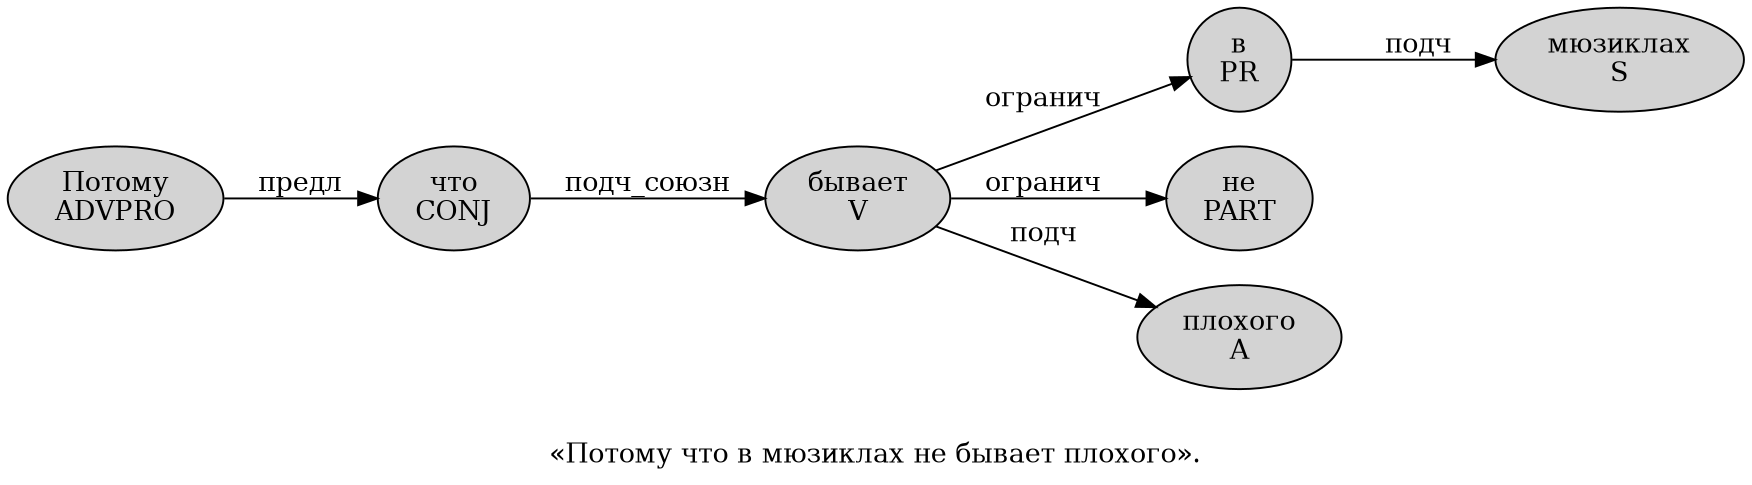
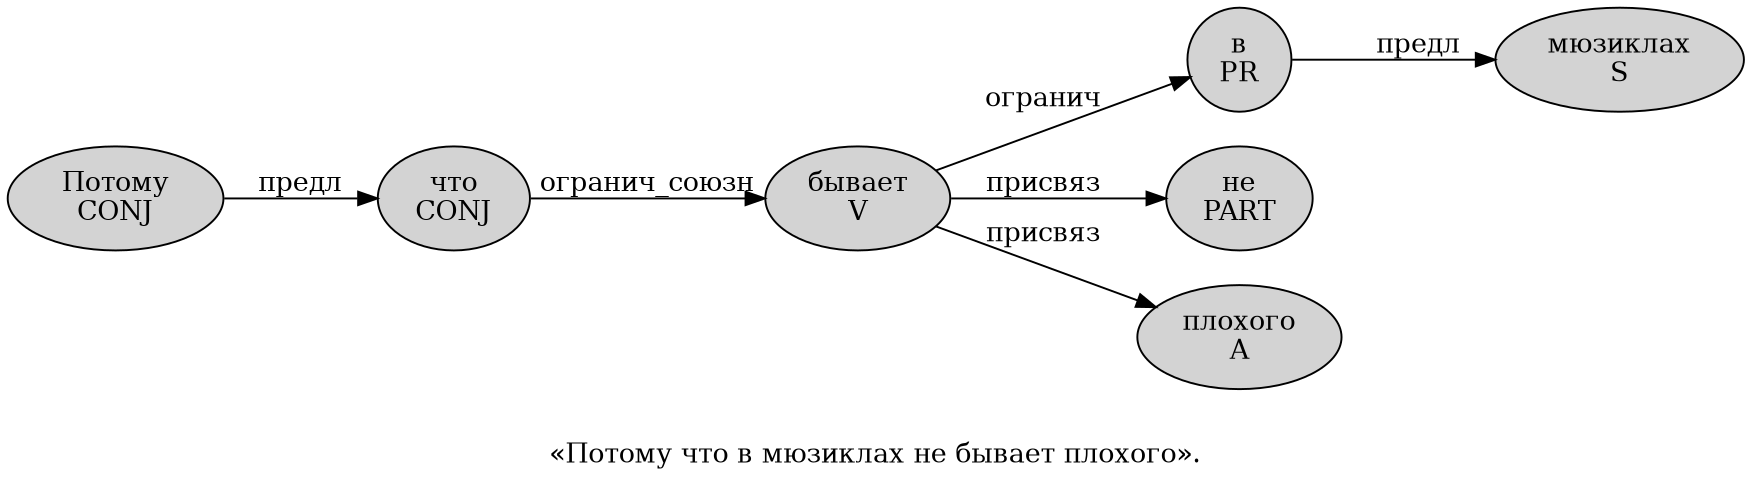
(1419, 45) -> (1419, 45)
(648, 184) -> (648, 184)
(1044, 184) -> (1044, 184)
(116, 198) -> (116, 198)
(1044, 234) -> (1044, 234)
